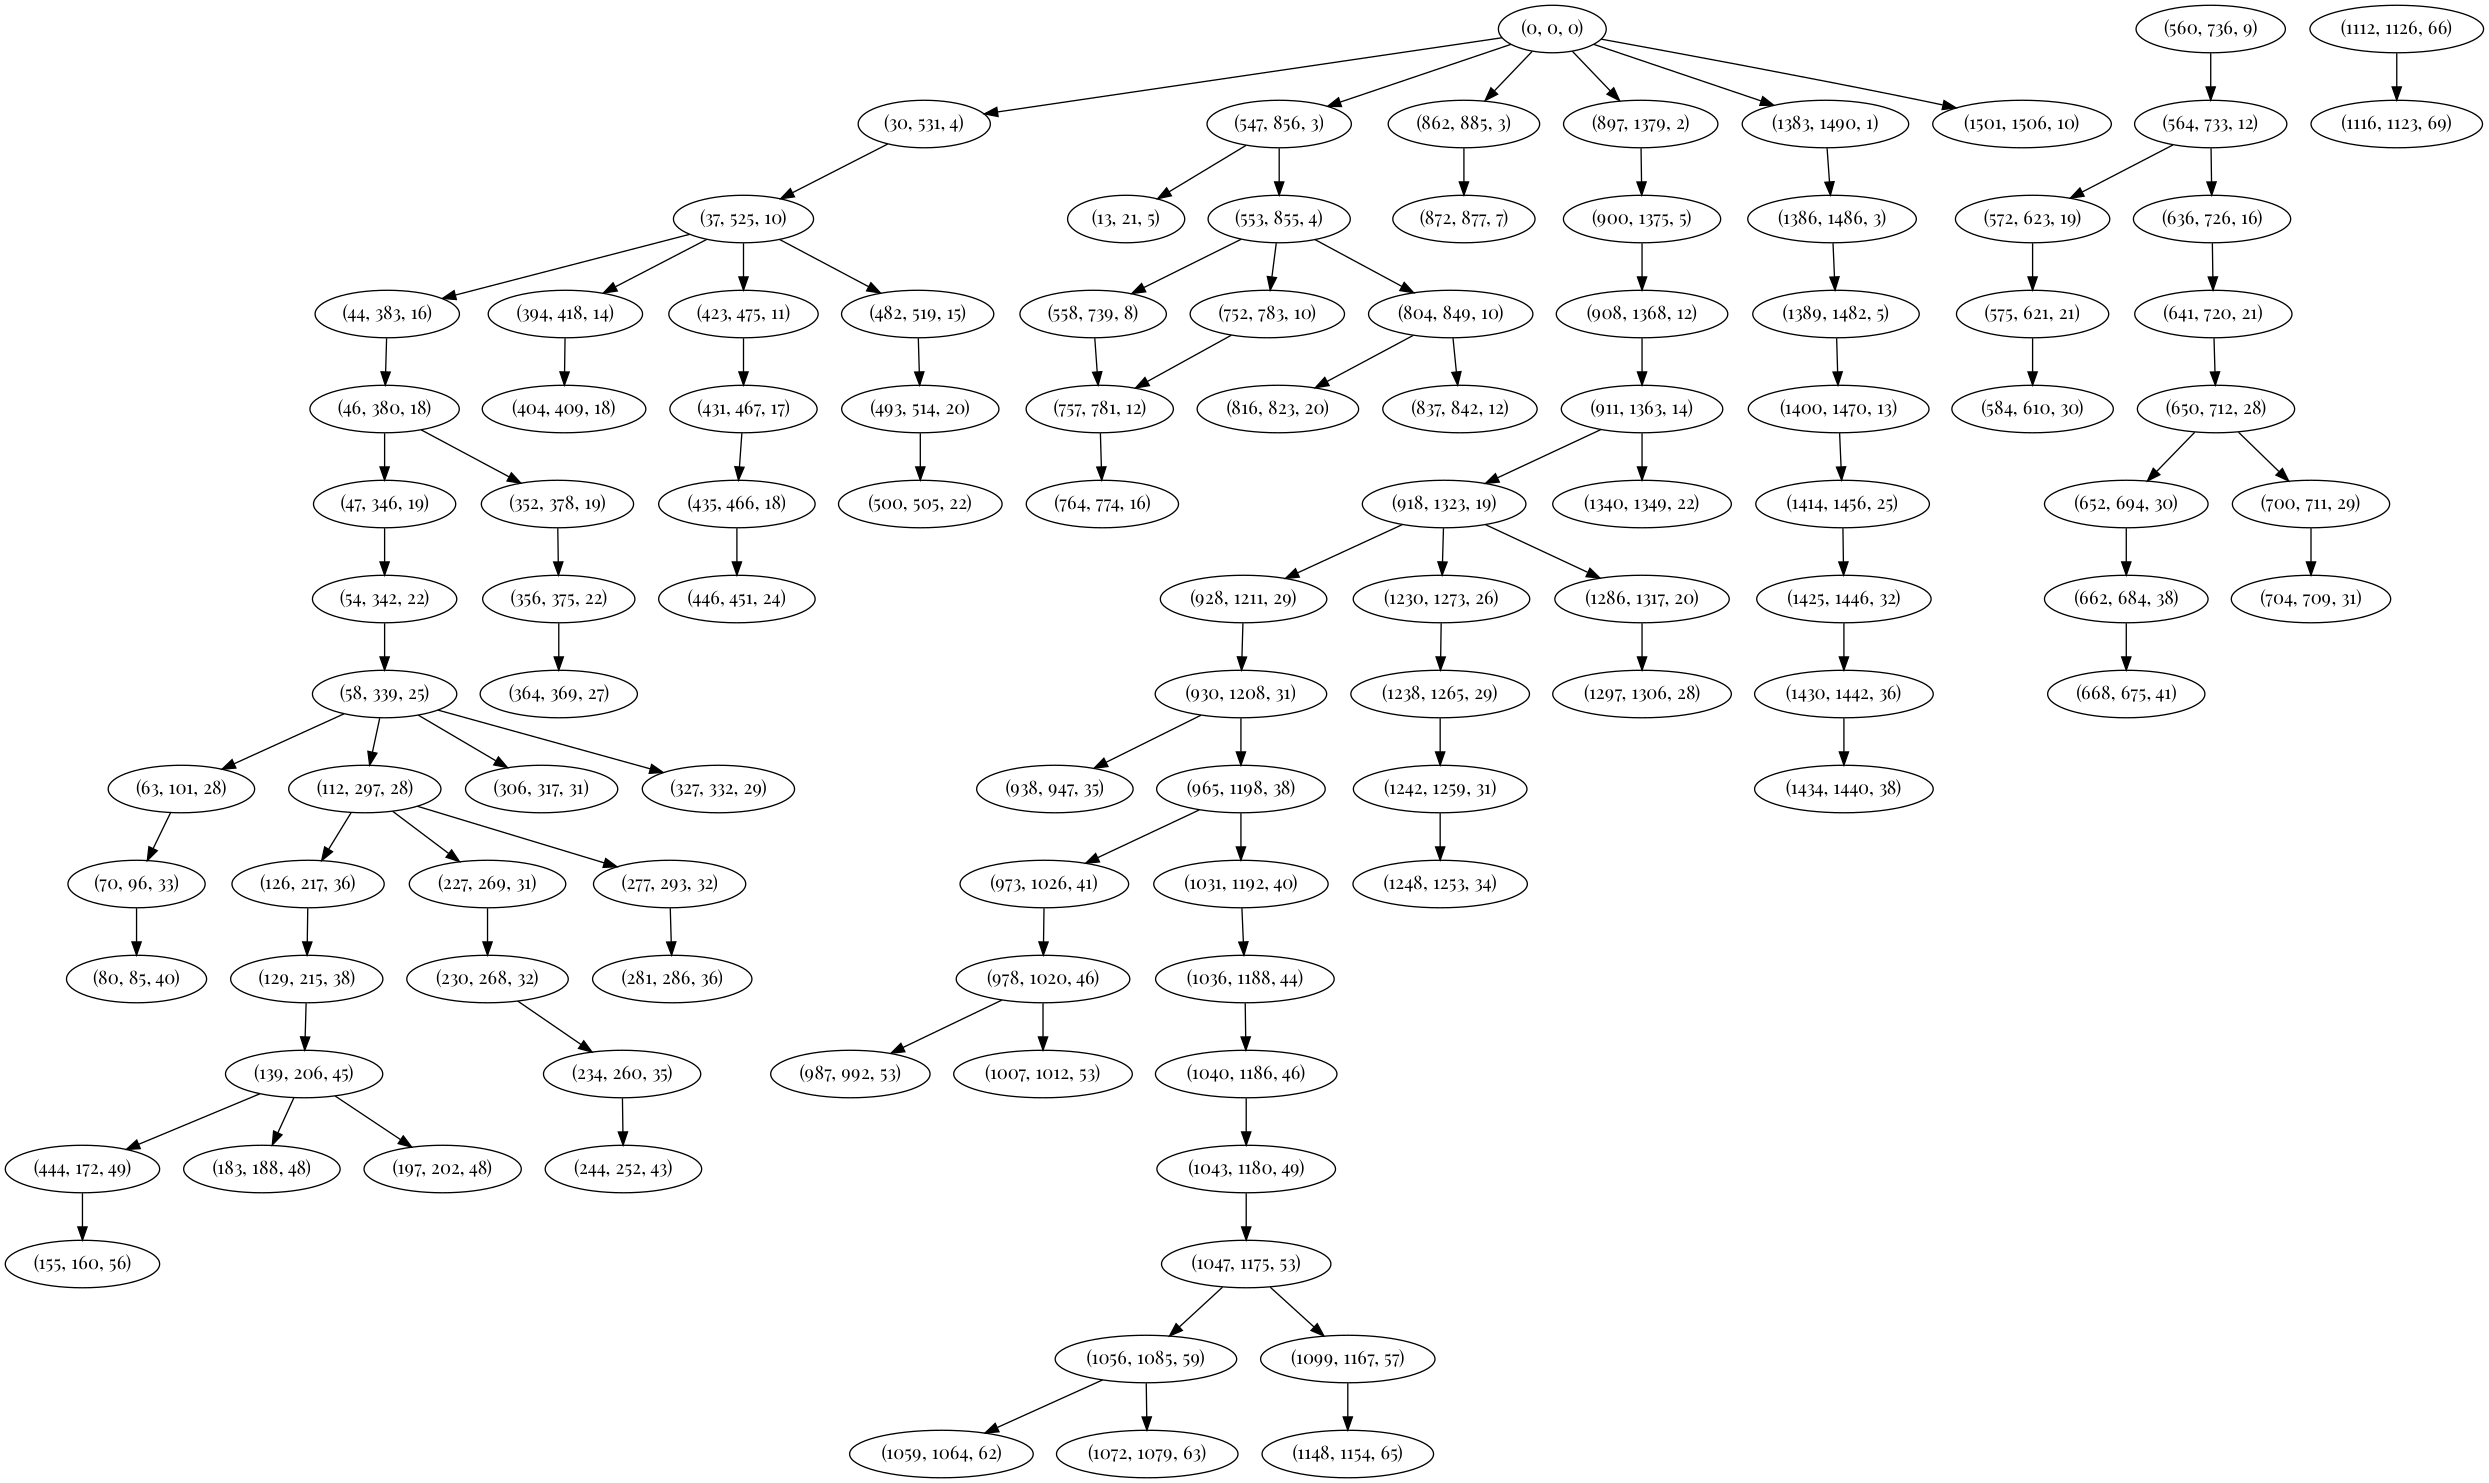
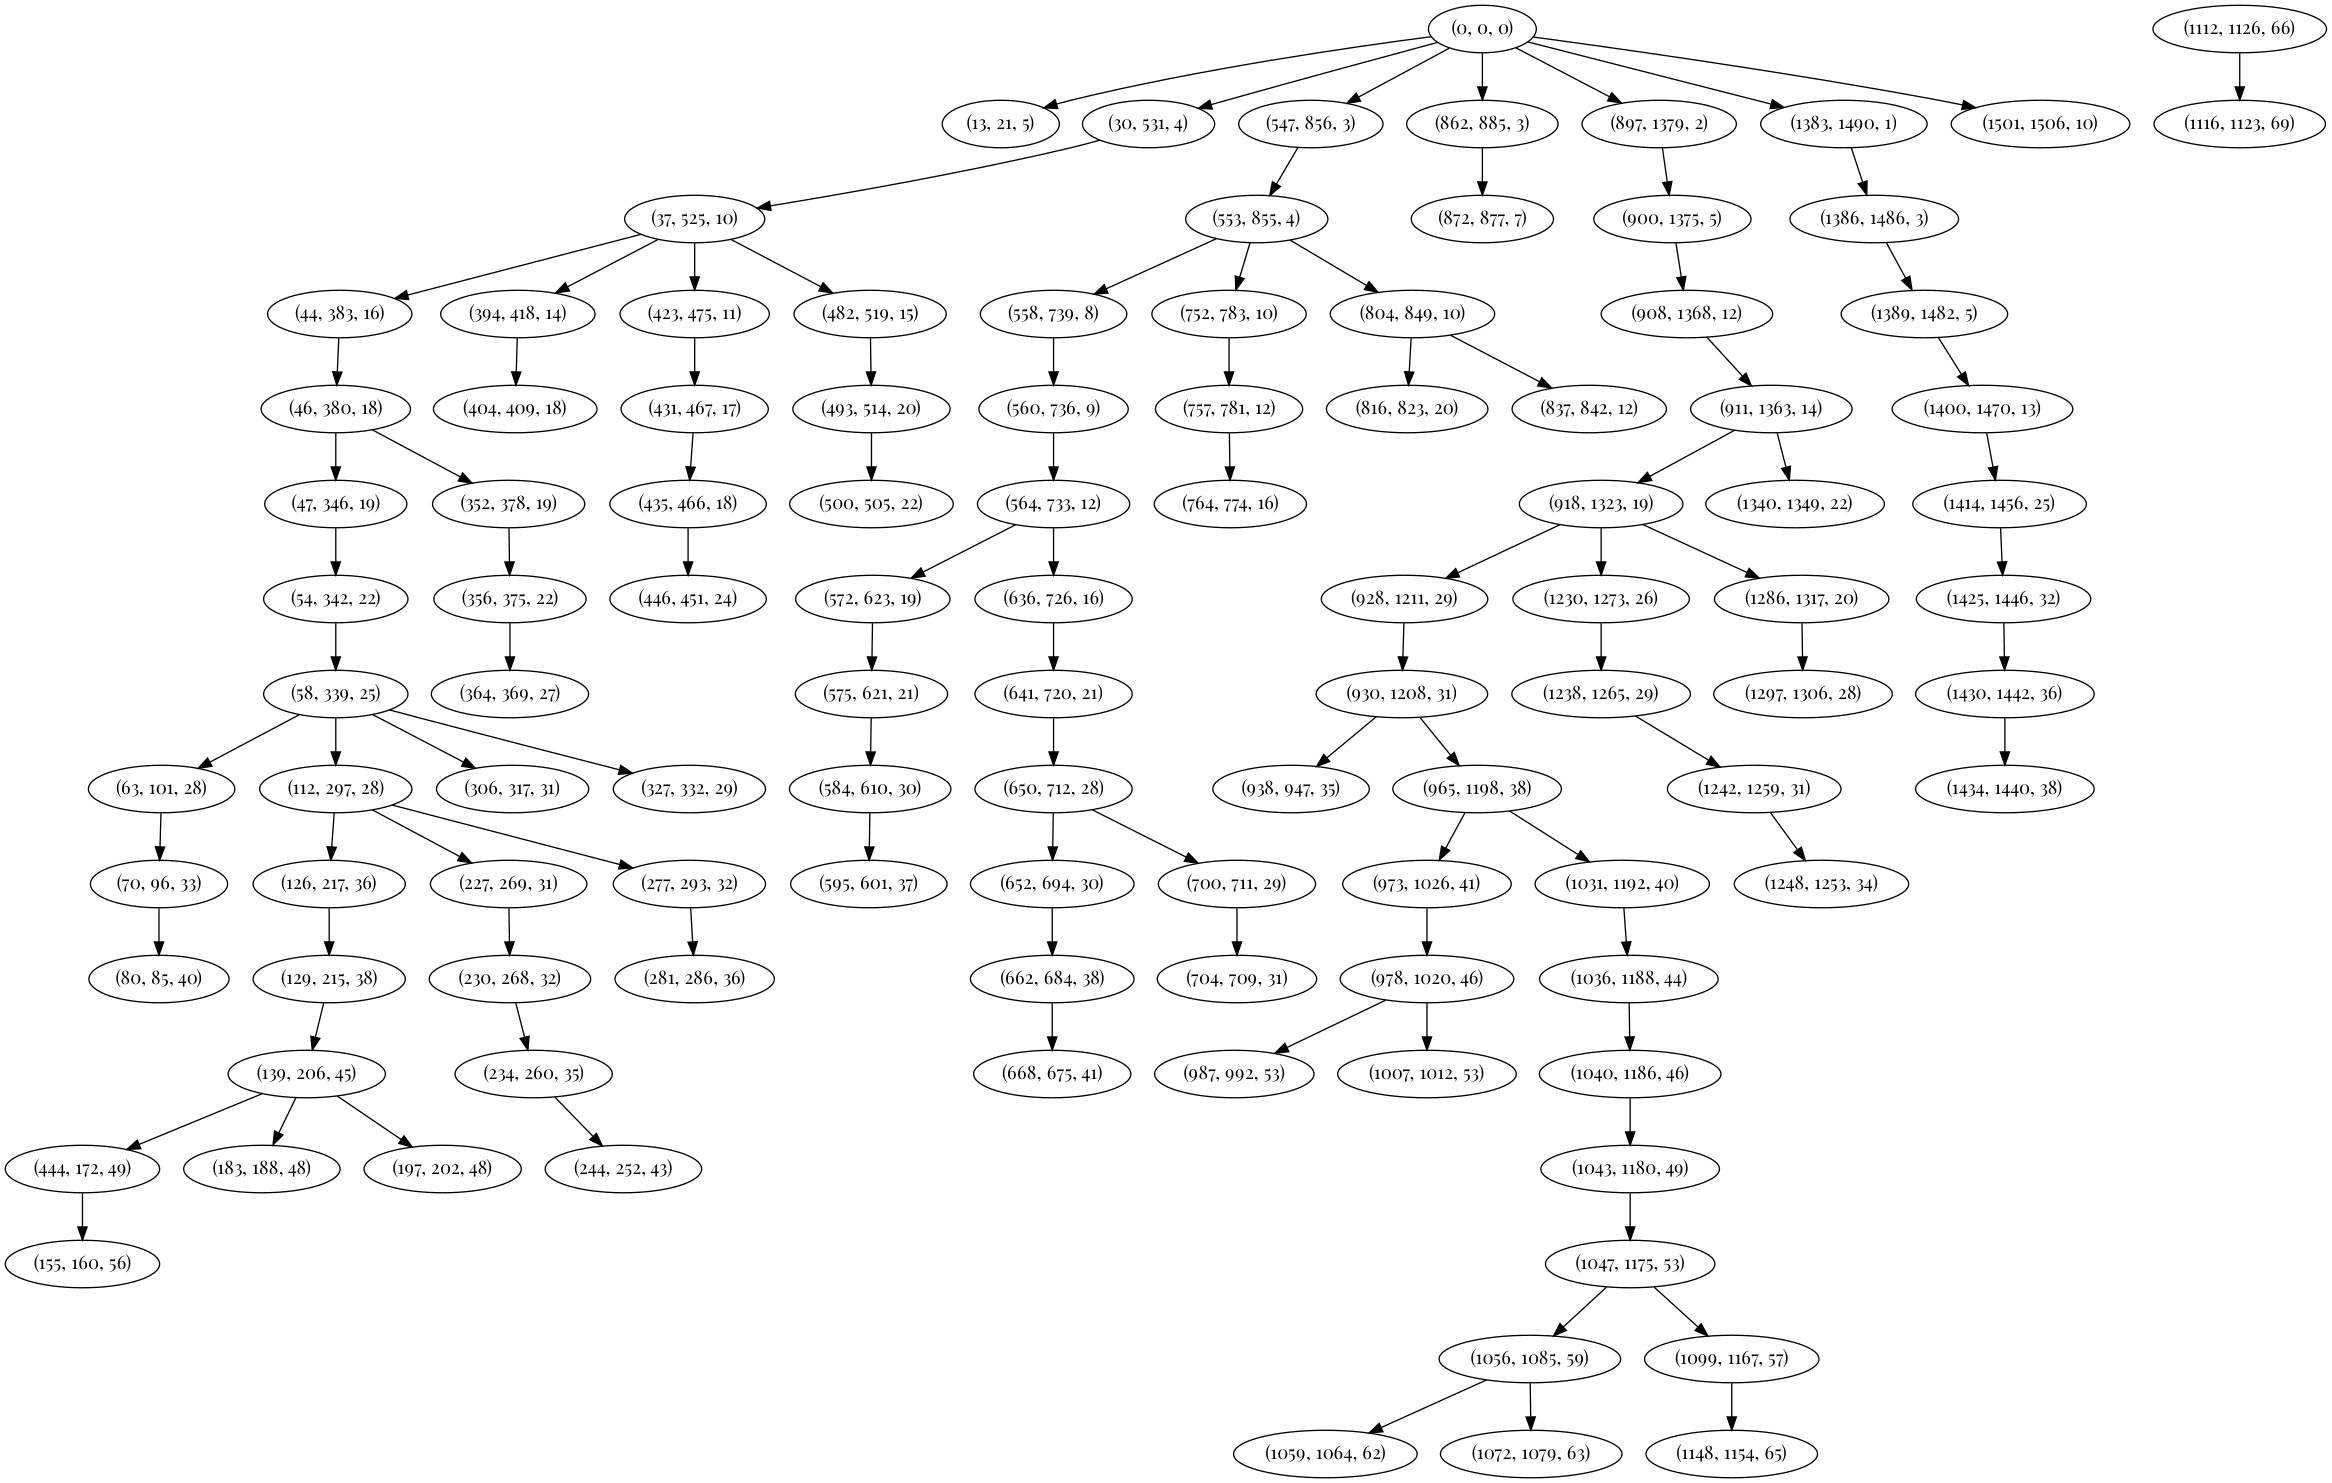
(1208, 169) -> (1243, 65)
(1096, 355) -> (1054, 355)
none -> (869, 884)
